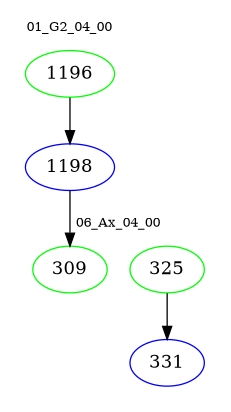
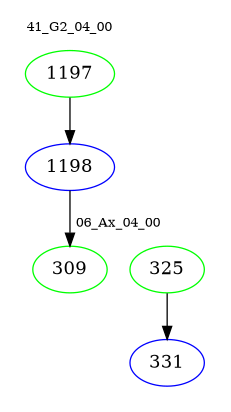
(70, 28) -> (70, 28)
(70, 74) -> (70, 74)
